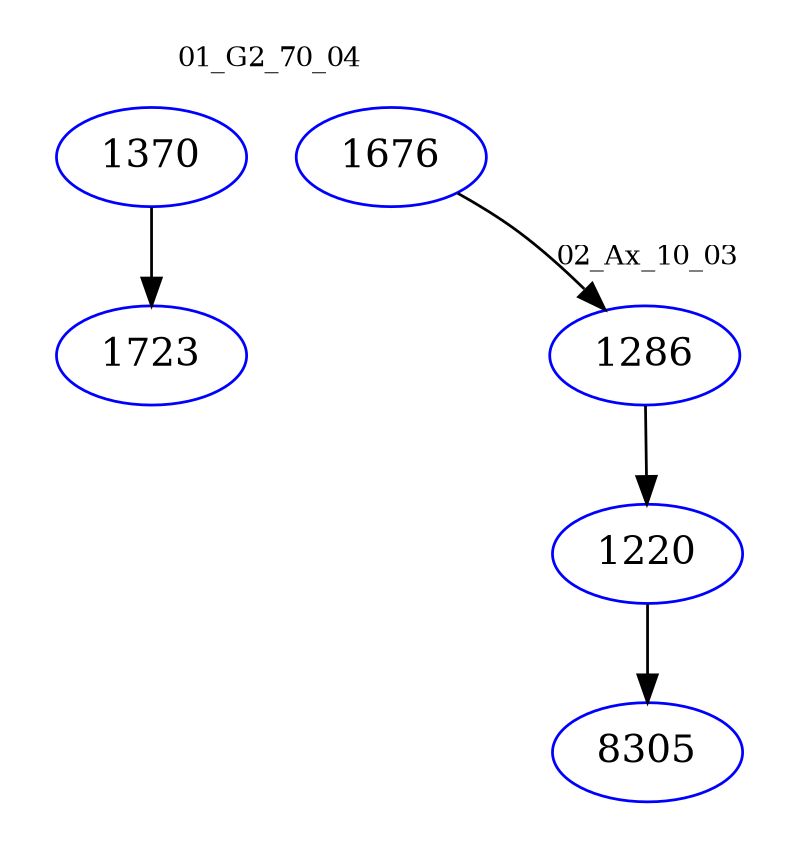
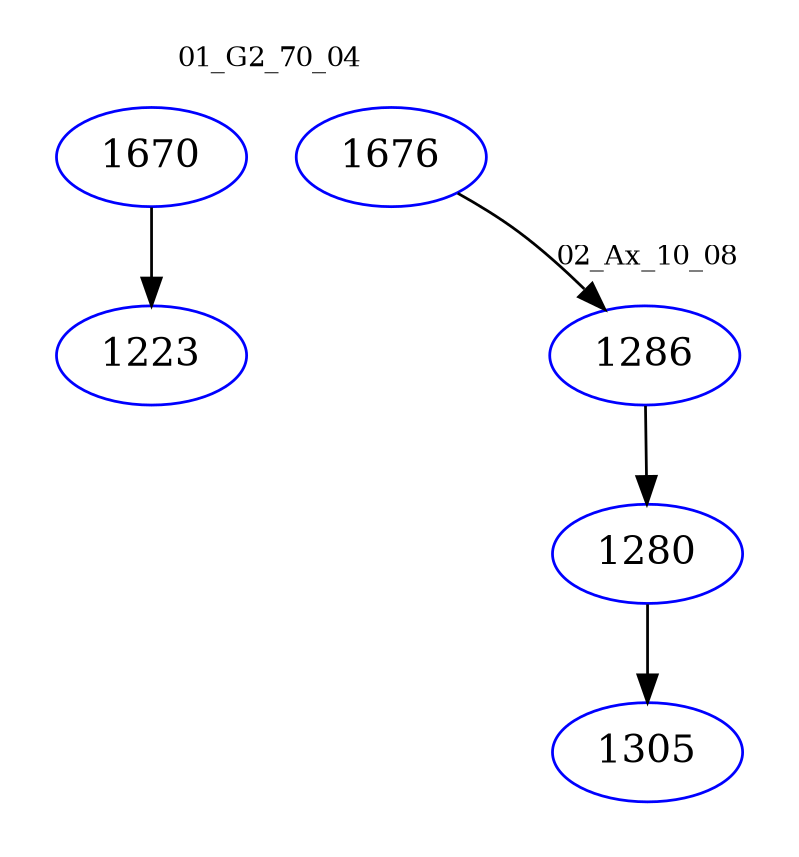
(152, 157) -> (152, 157)
(648, 258) -> (648, 258)
(152, 355) -> (152, 355)
(648, 554) -> (648, 554)
(648, 752) -> (648, 752)
